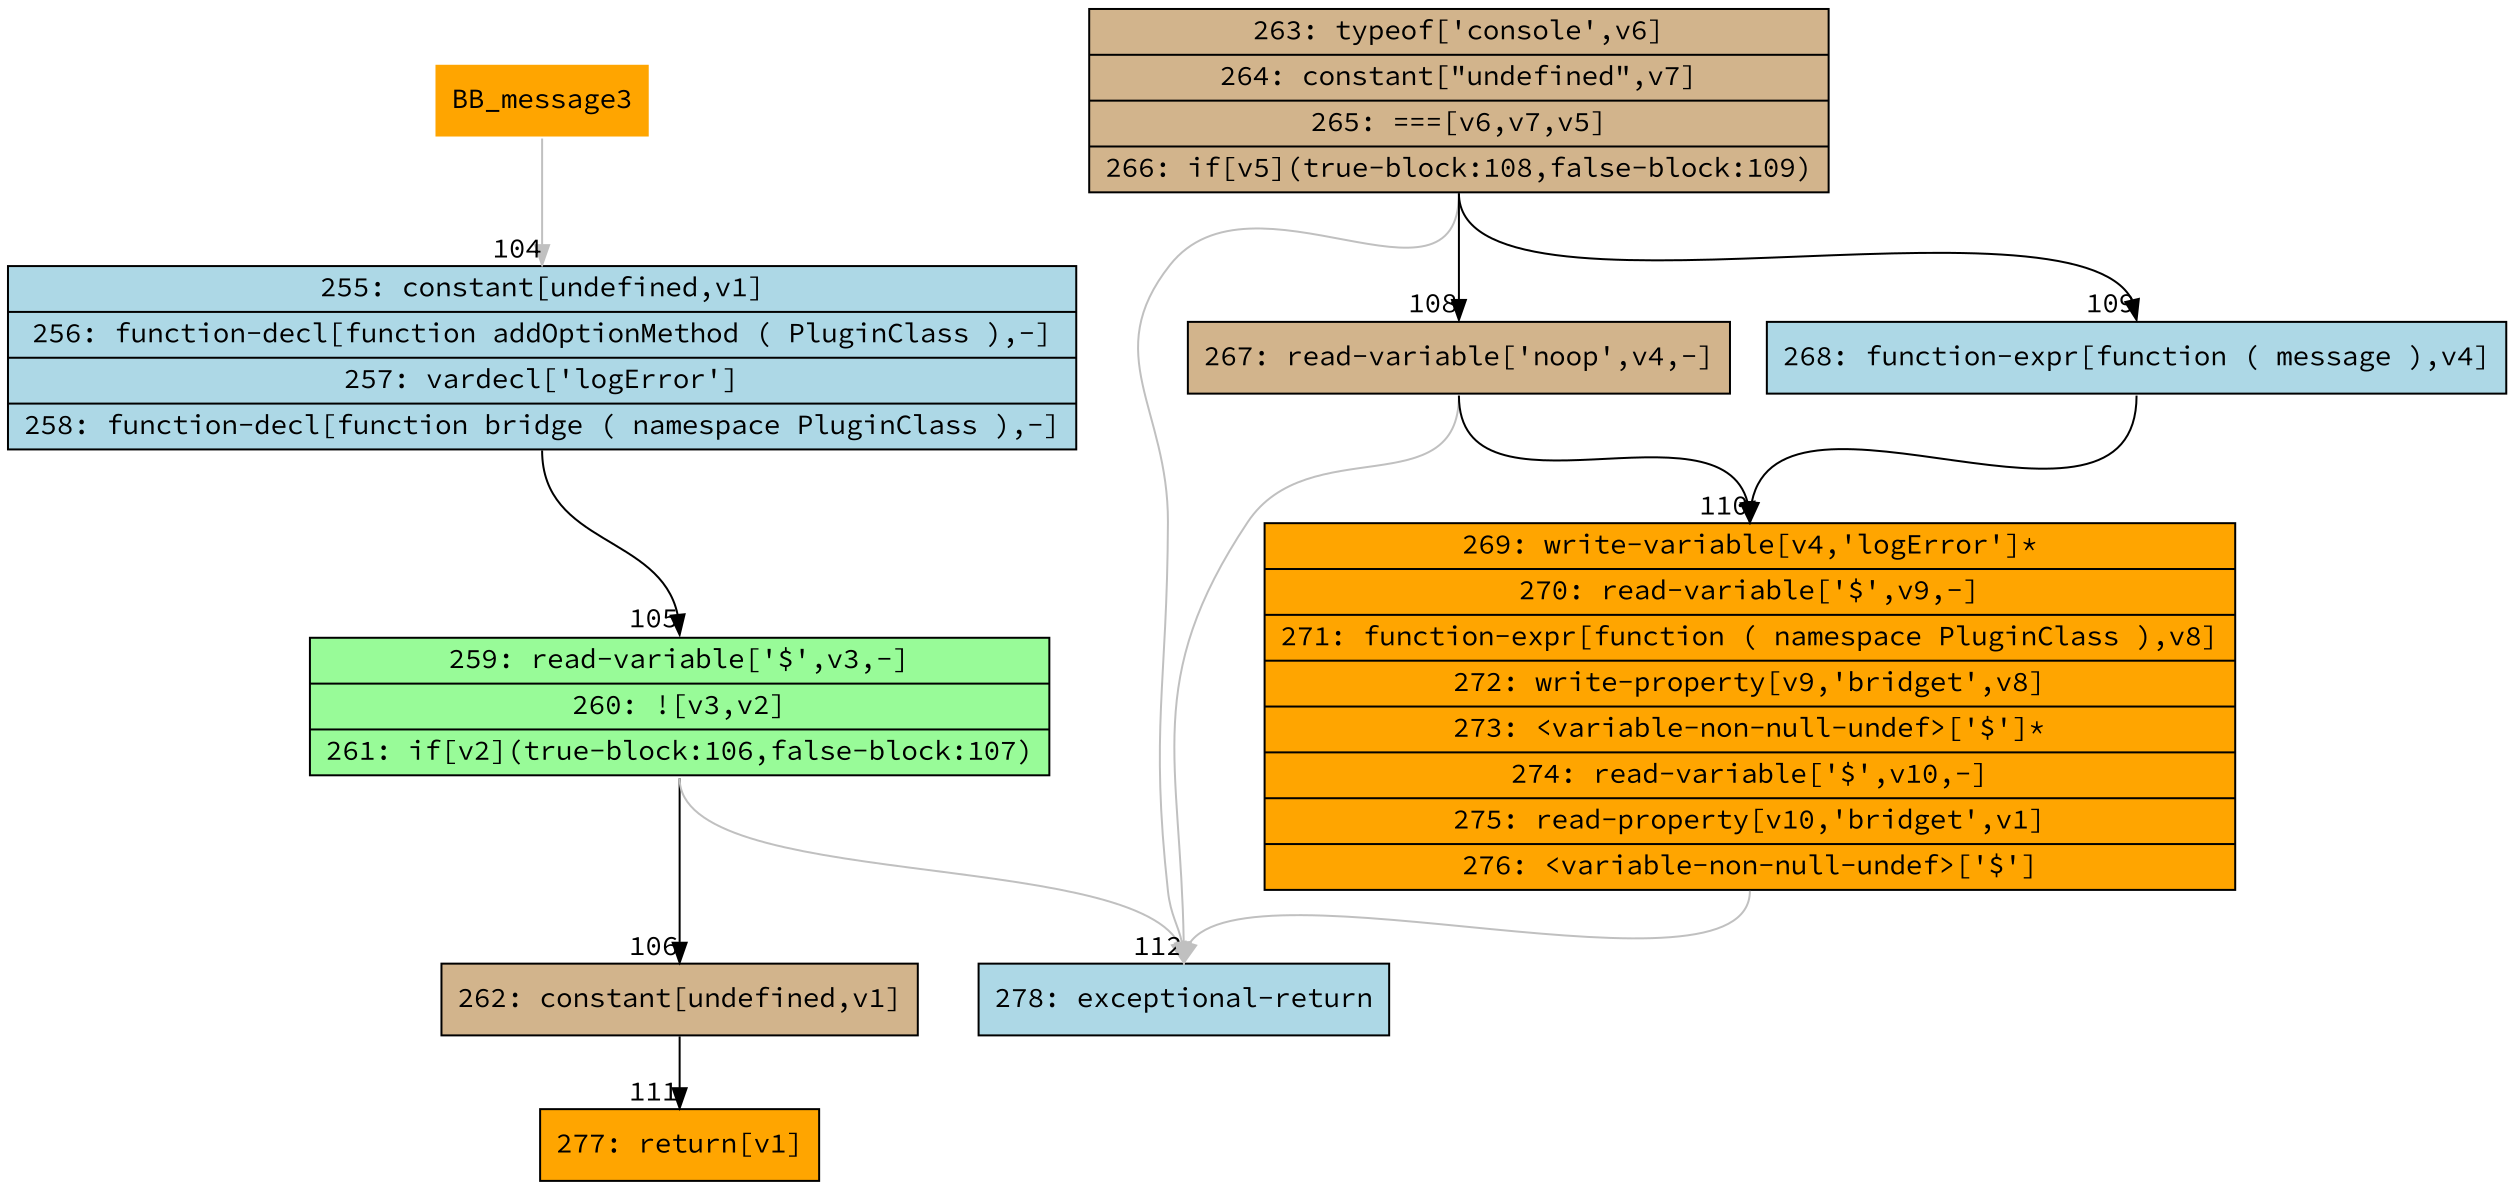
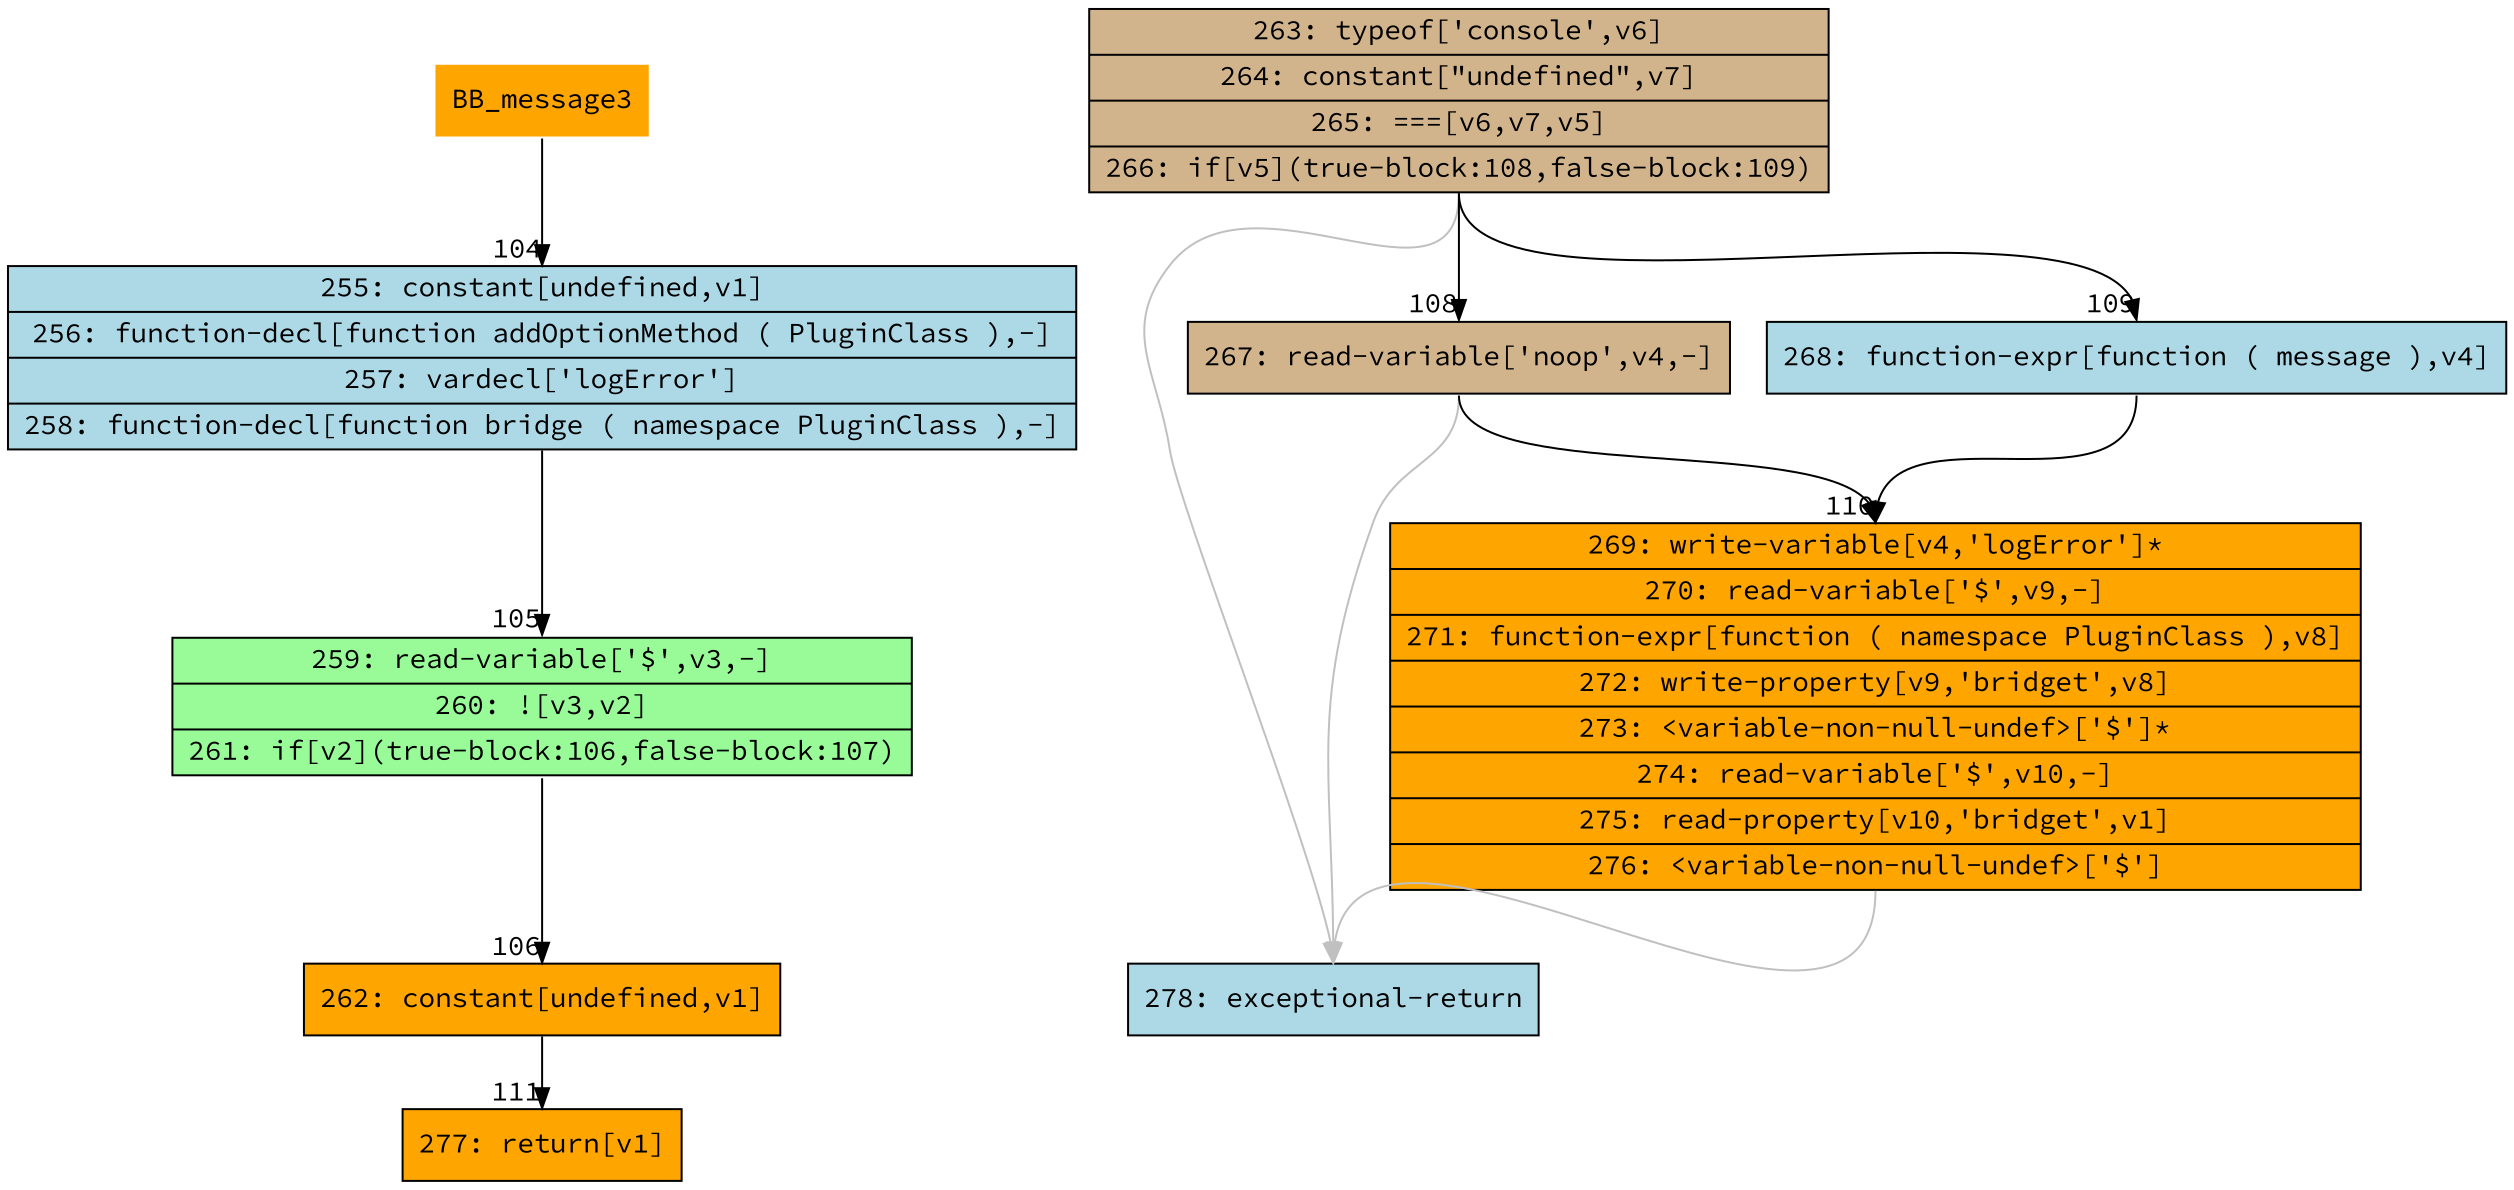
(542, 192) -> (542, 192)
(922, 869) -> none
(680, 1000) -> (542, 1000)
